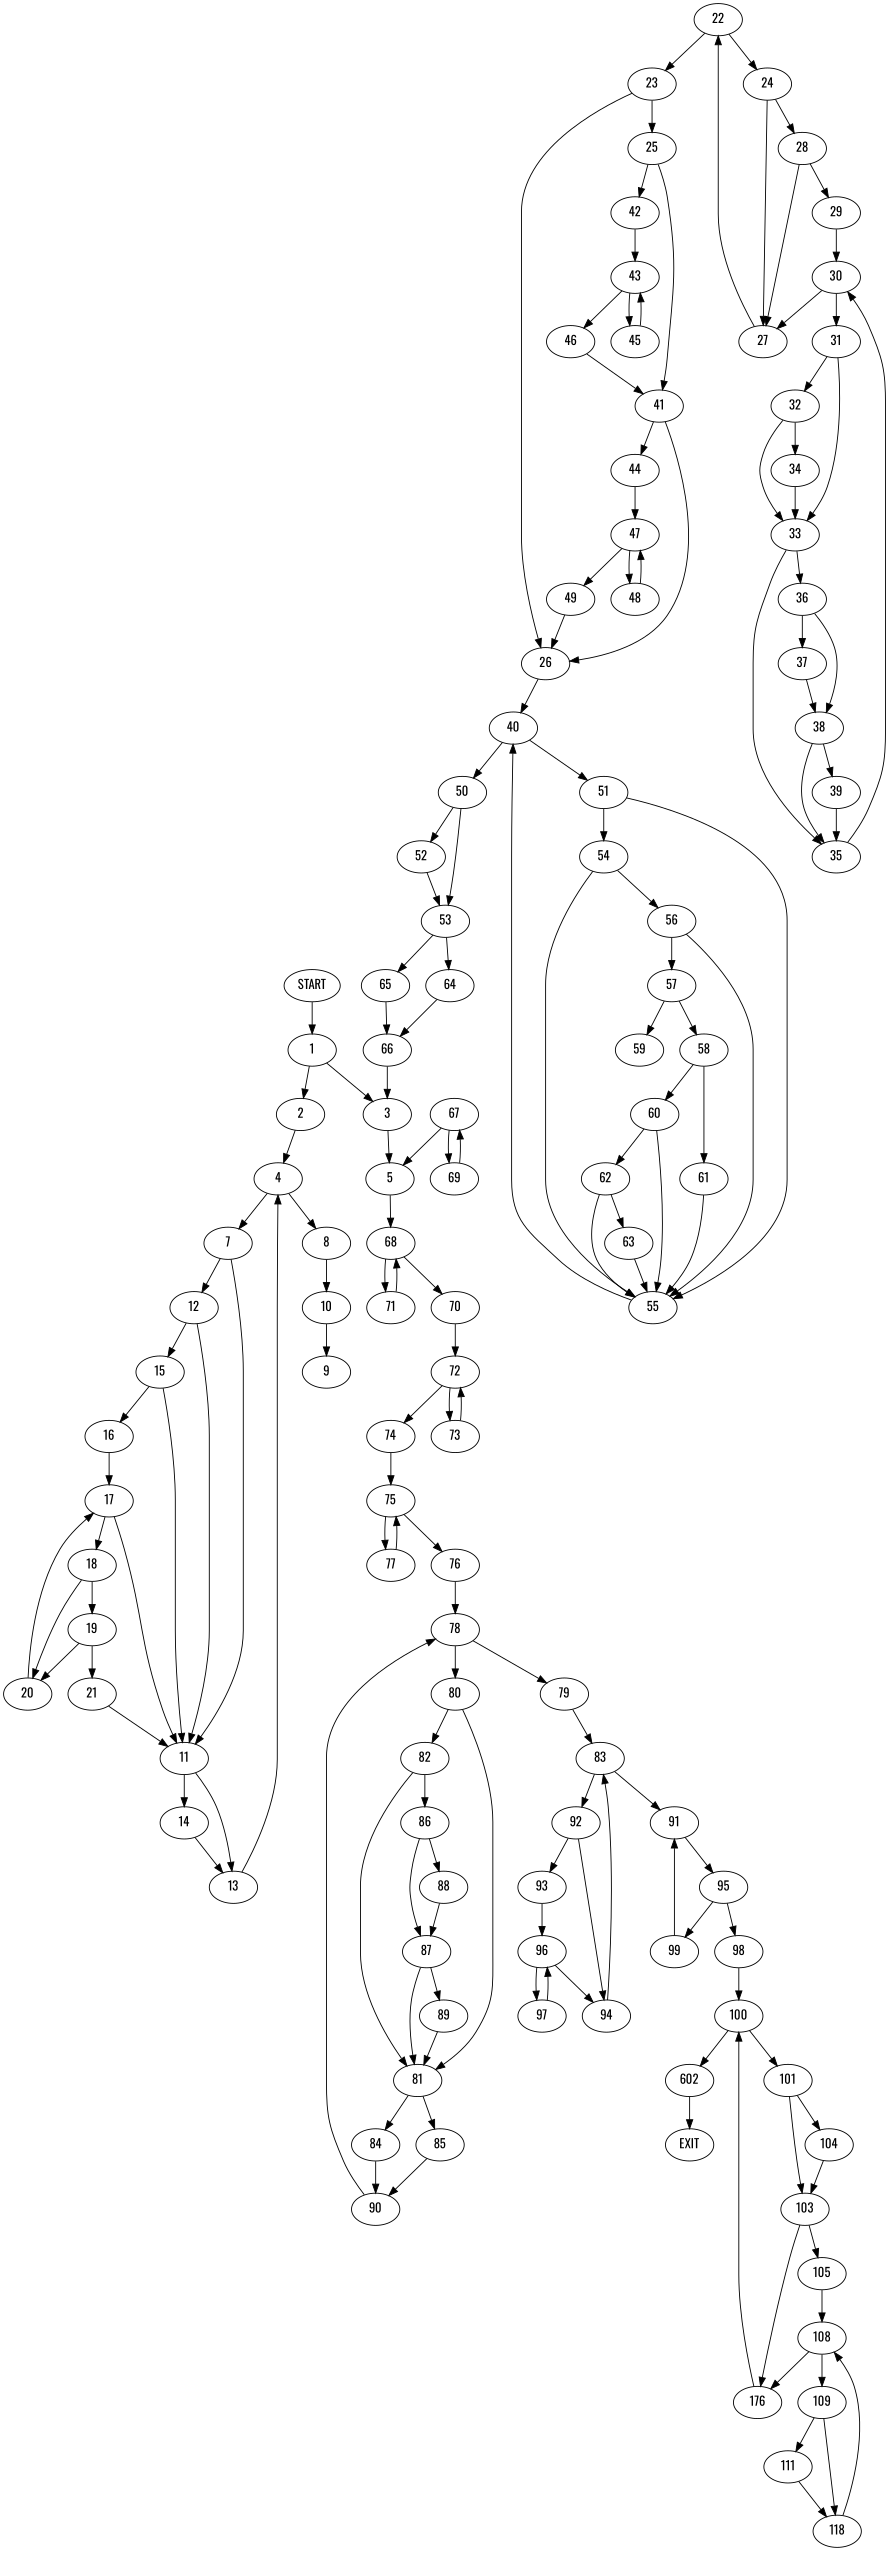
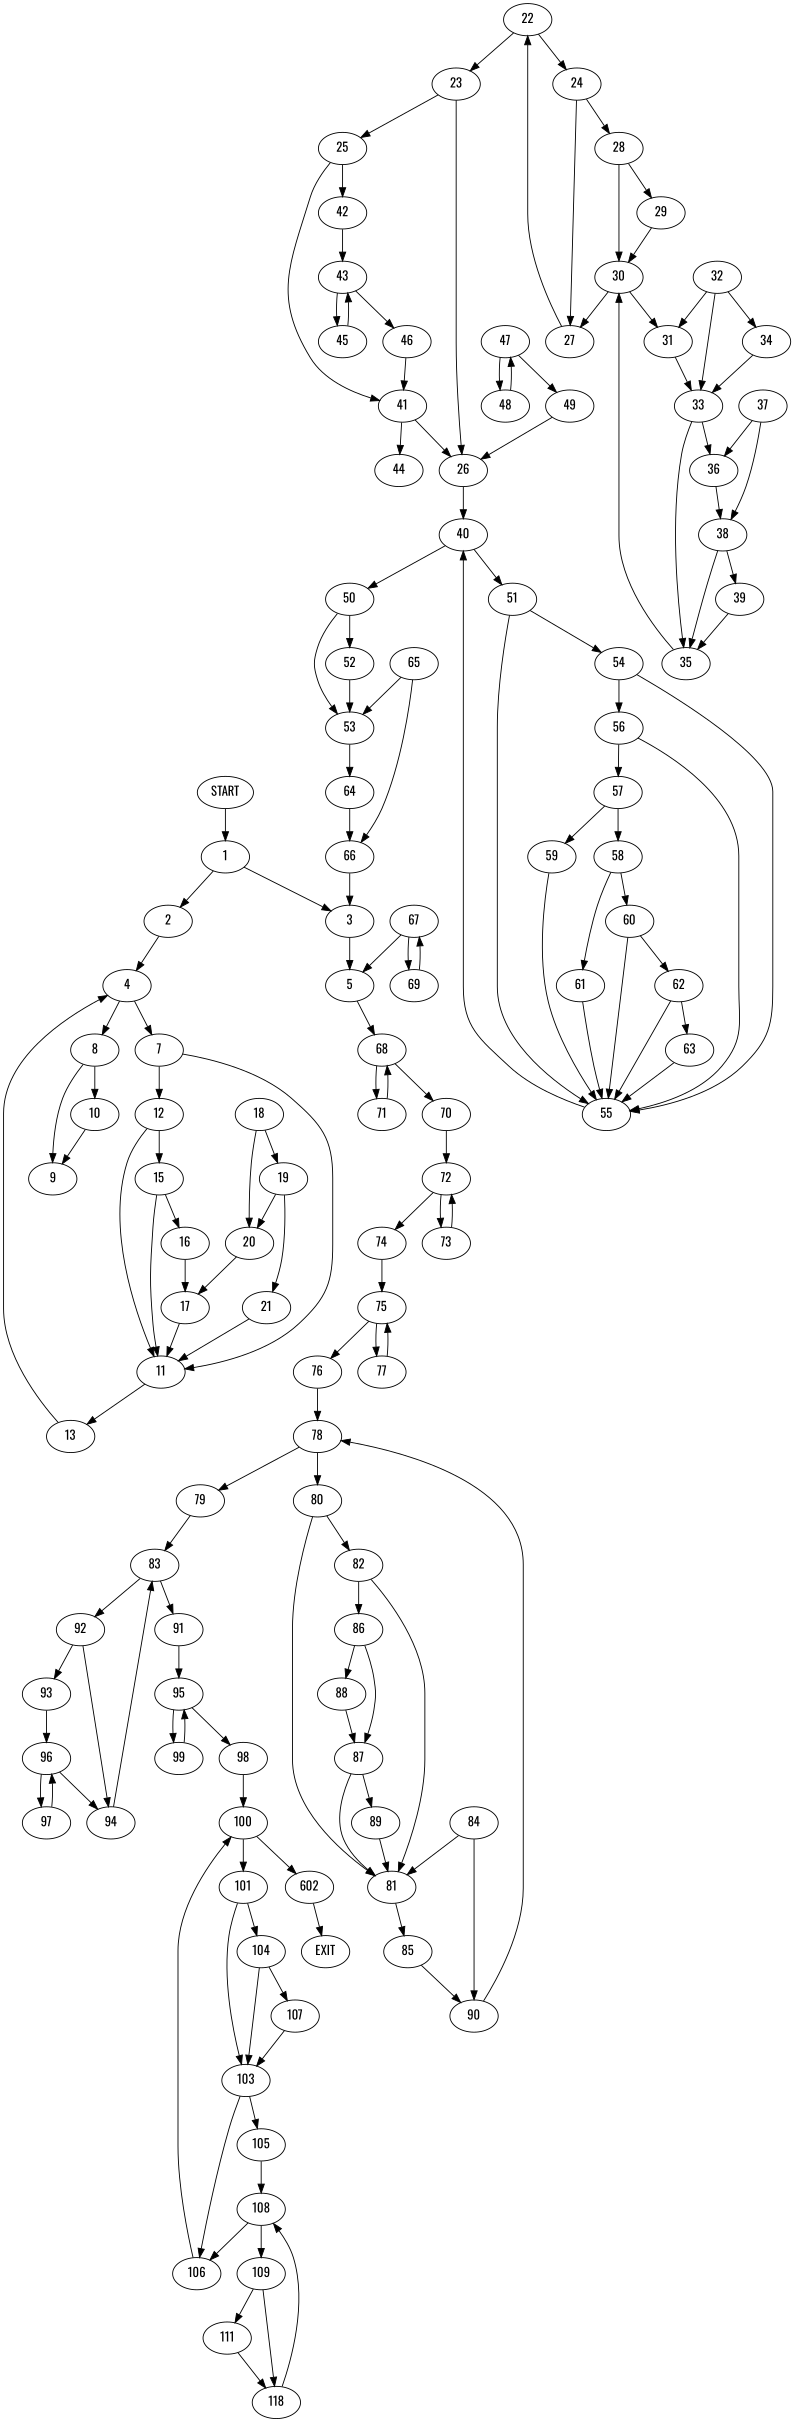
(784, 241) -> (619, 208)
(818, 370) -> (696, 306)
(635, 498) -> none
(802, 627) -> (741, 435)
(419, 950) -> (385, 693)
none -> (546, 988)
none -> (60, 1106)
(102, 1529) -> none
(184, 1823) -> none
(674, 1892) -> (185, 1731)
none -> (295, 2016)
(399, 2109) -> (437, 1852)
(758, 2402) -> (197, 2274)
